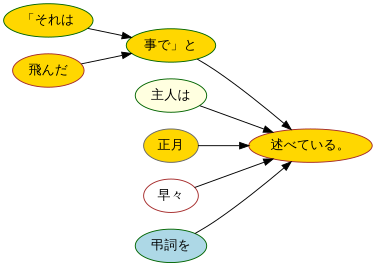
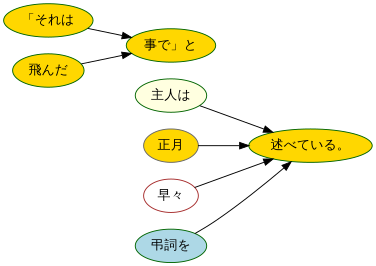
(48, 71) -> (48, 71)
(242, 90) -> none
(311, 146) -> (311, 146)
